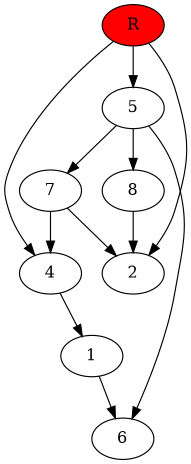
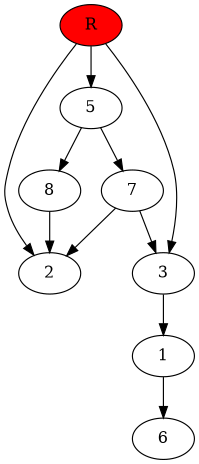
(180, 266) -> none
(50, 273) -> (163, 273)
